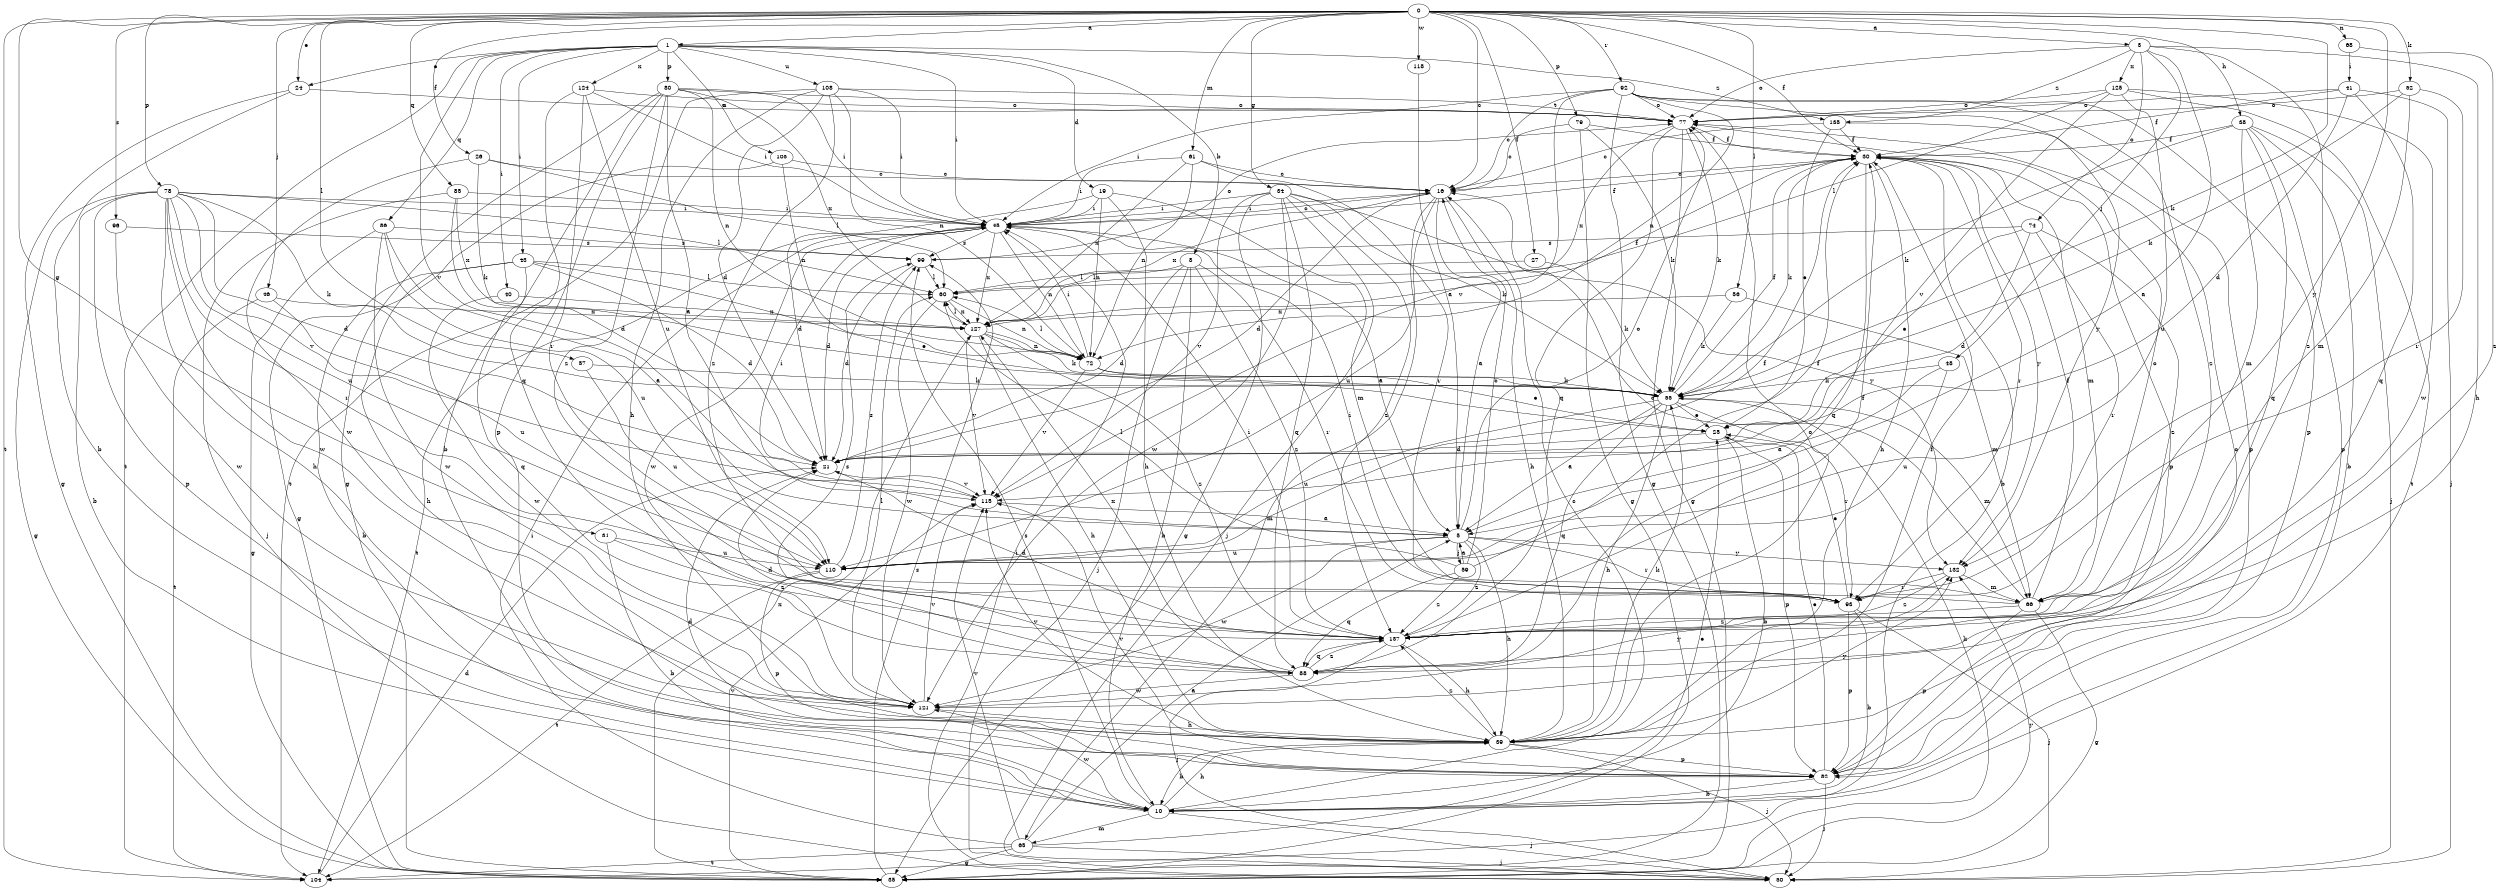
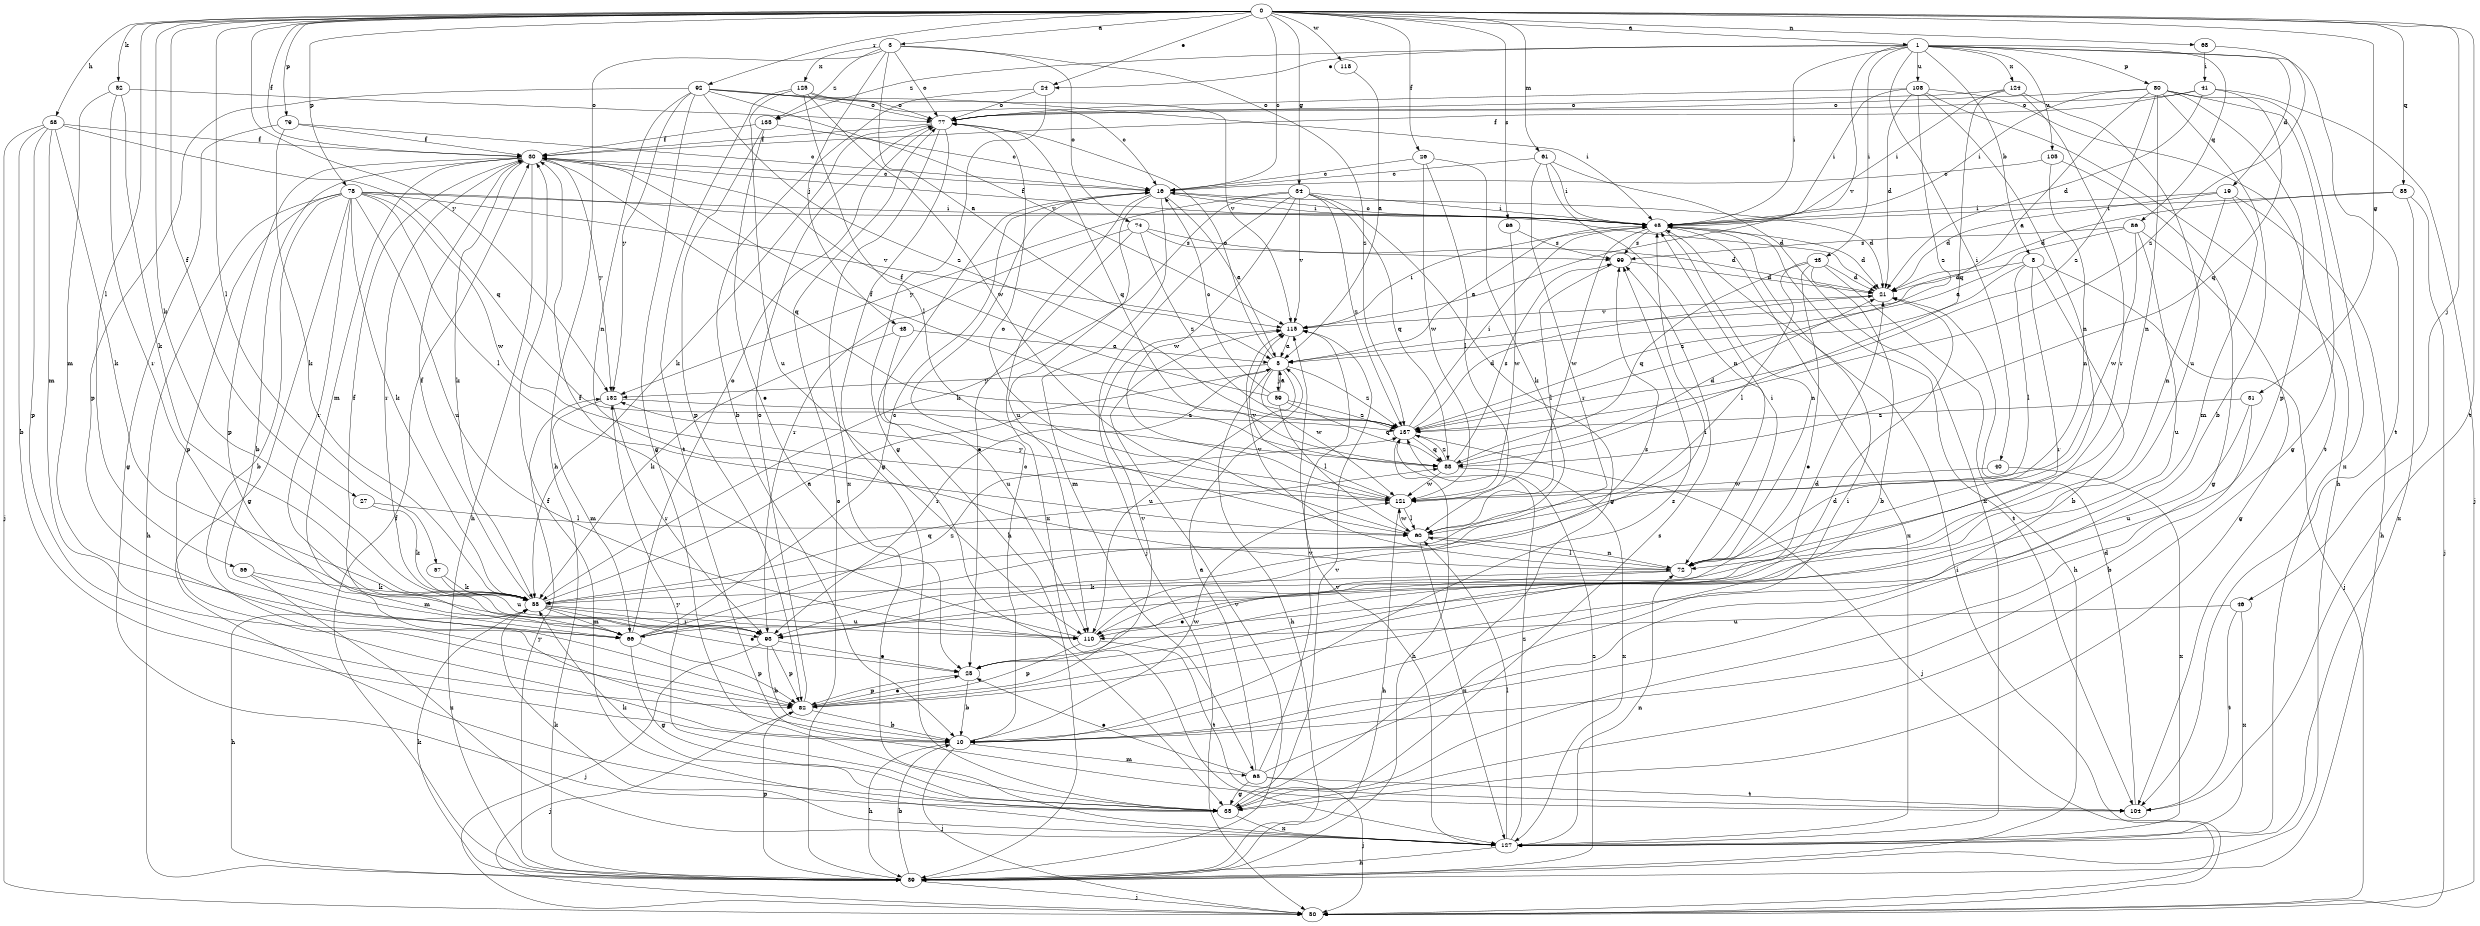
(1555, 105) -> (1266, 105)
(1289, 156) -> (1069, 434)
